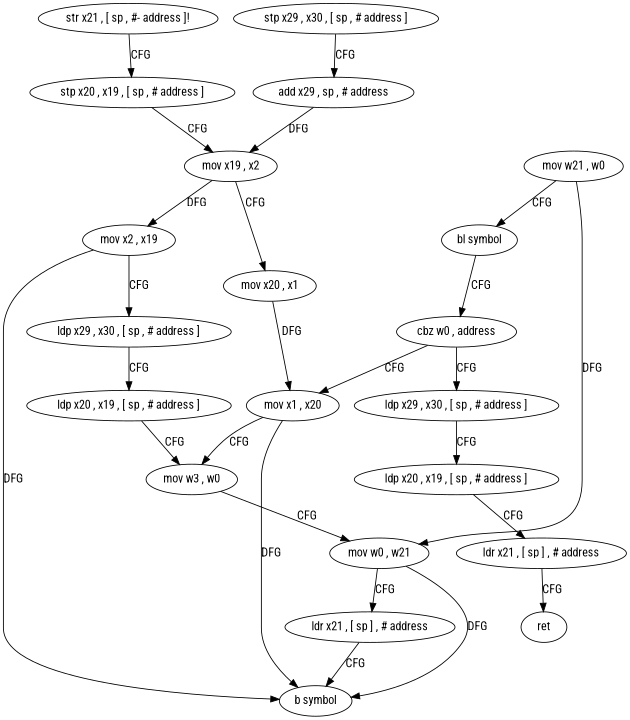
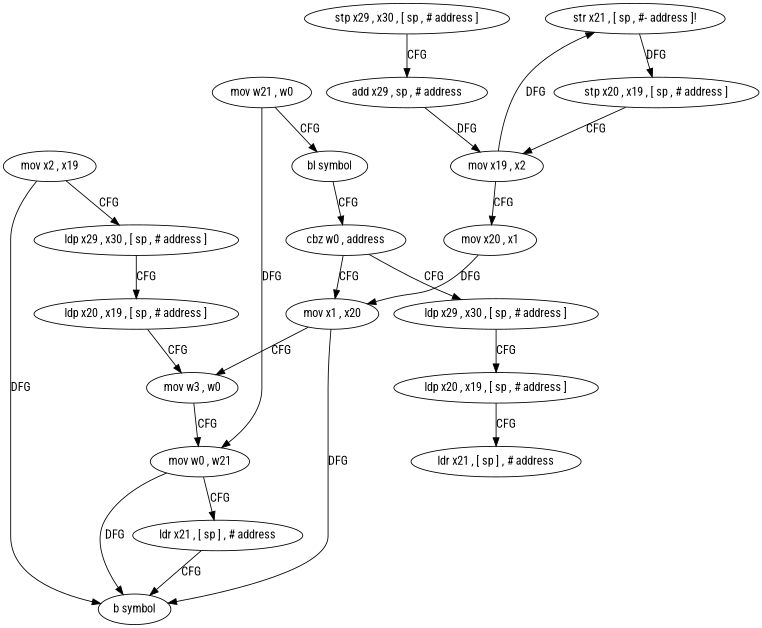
(141, 56) -> (656, 56)
(184, 201) -> (524, 80)
(544, 627) -> none
